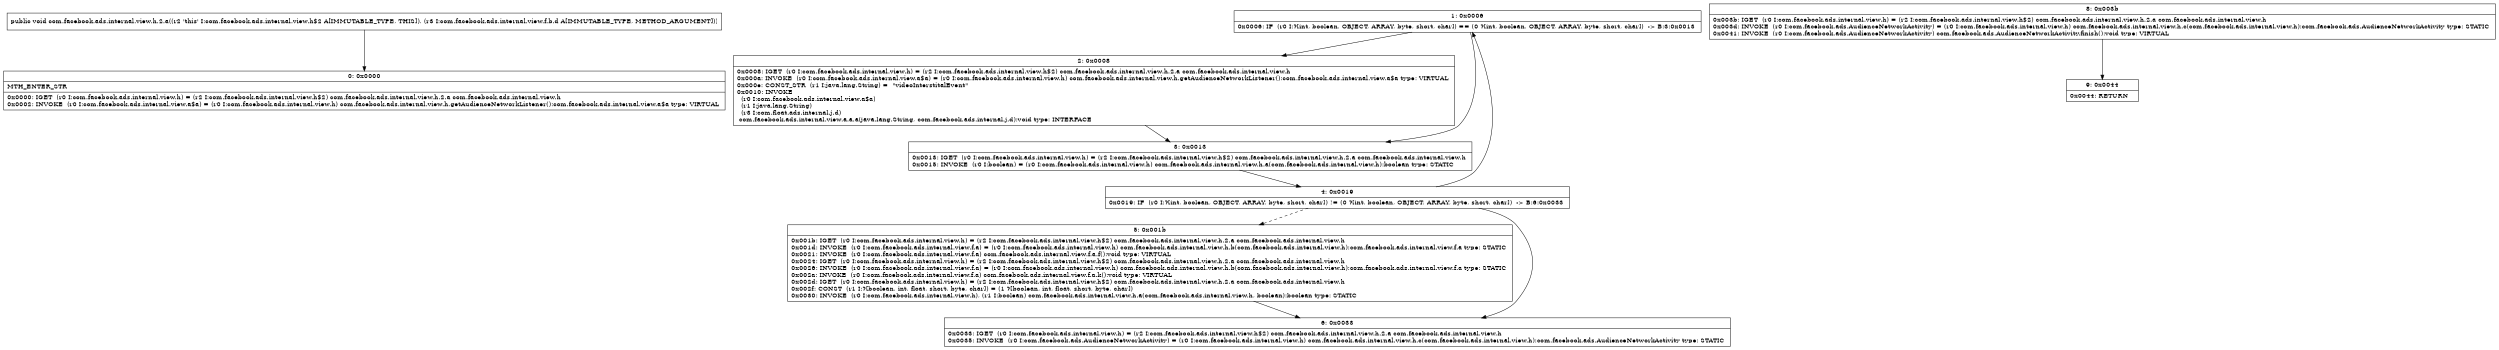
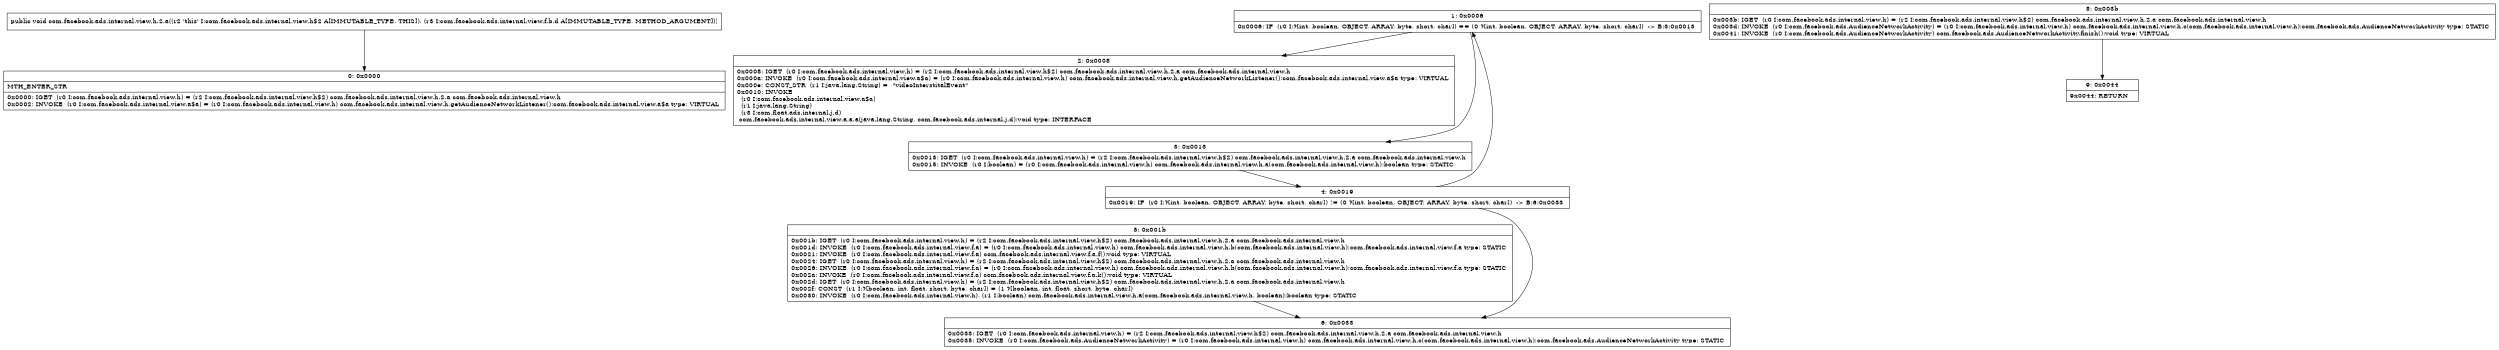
(2102, 96) -> (2102, 96)
(1156, 132) -> none
(1286, 216) -> none
